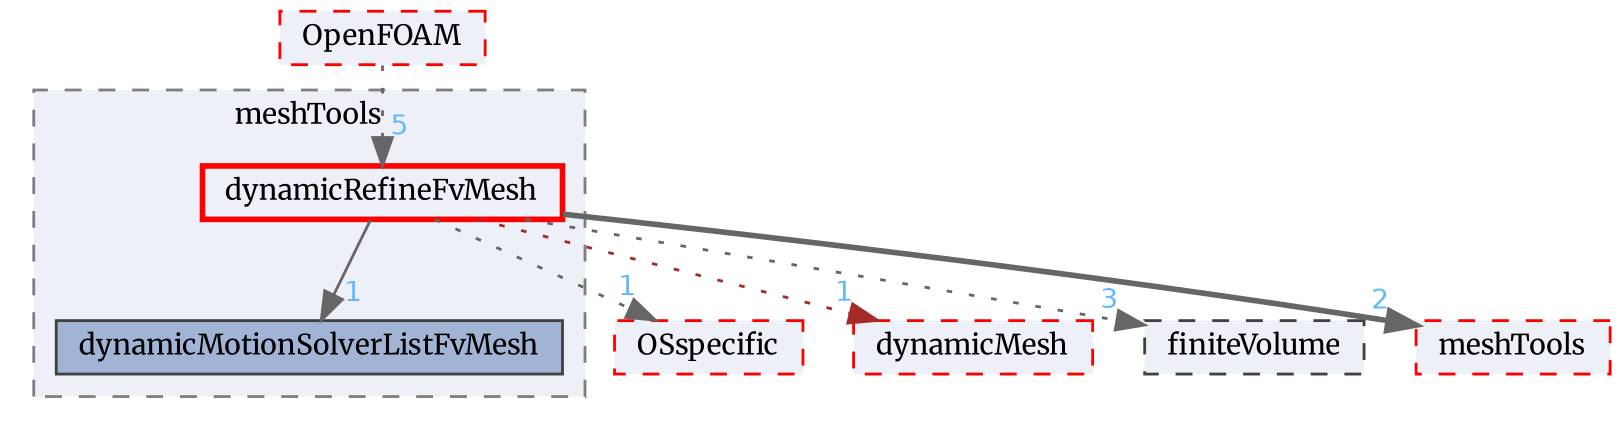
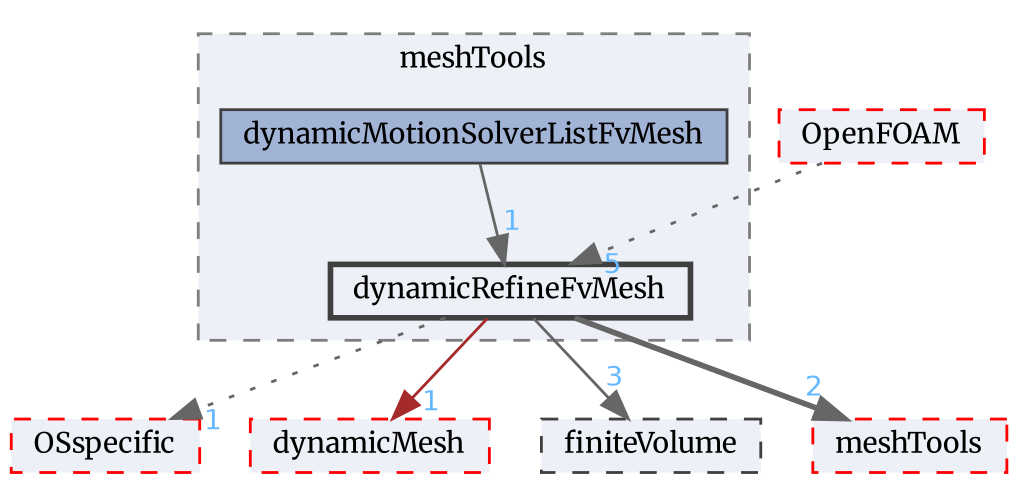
(382, 193) -> (510, 291)
(352, 257) -> (489, 200)
(664, 266) -> (450, 358)
(821, 269) -> (571, 358)
